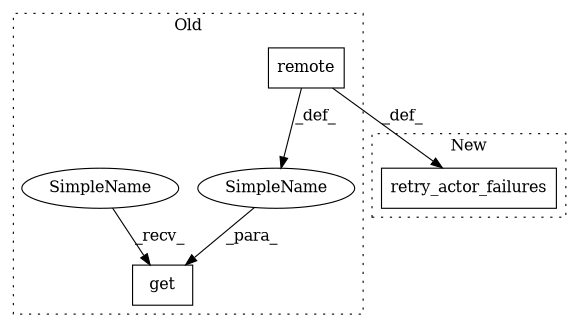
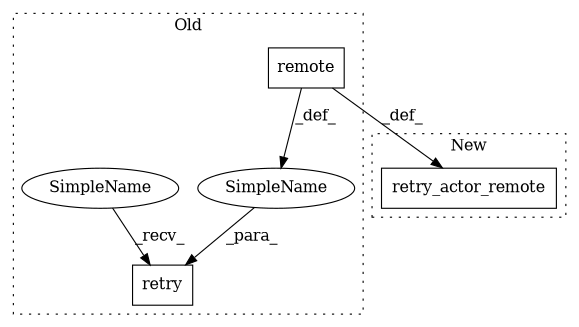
(469, 188) -> (469, 188)
(163, 285) -> (163, 285)
